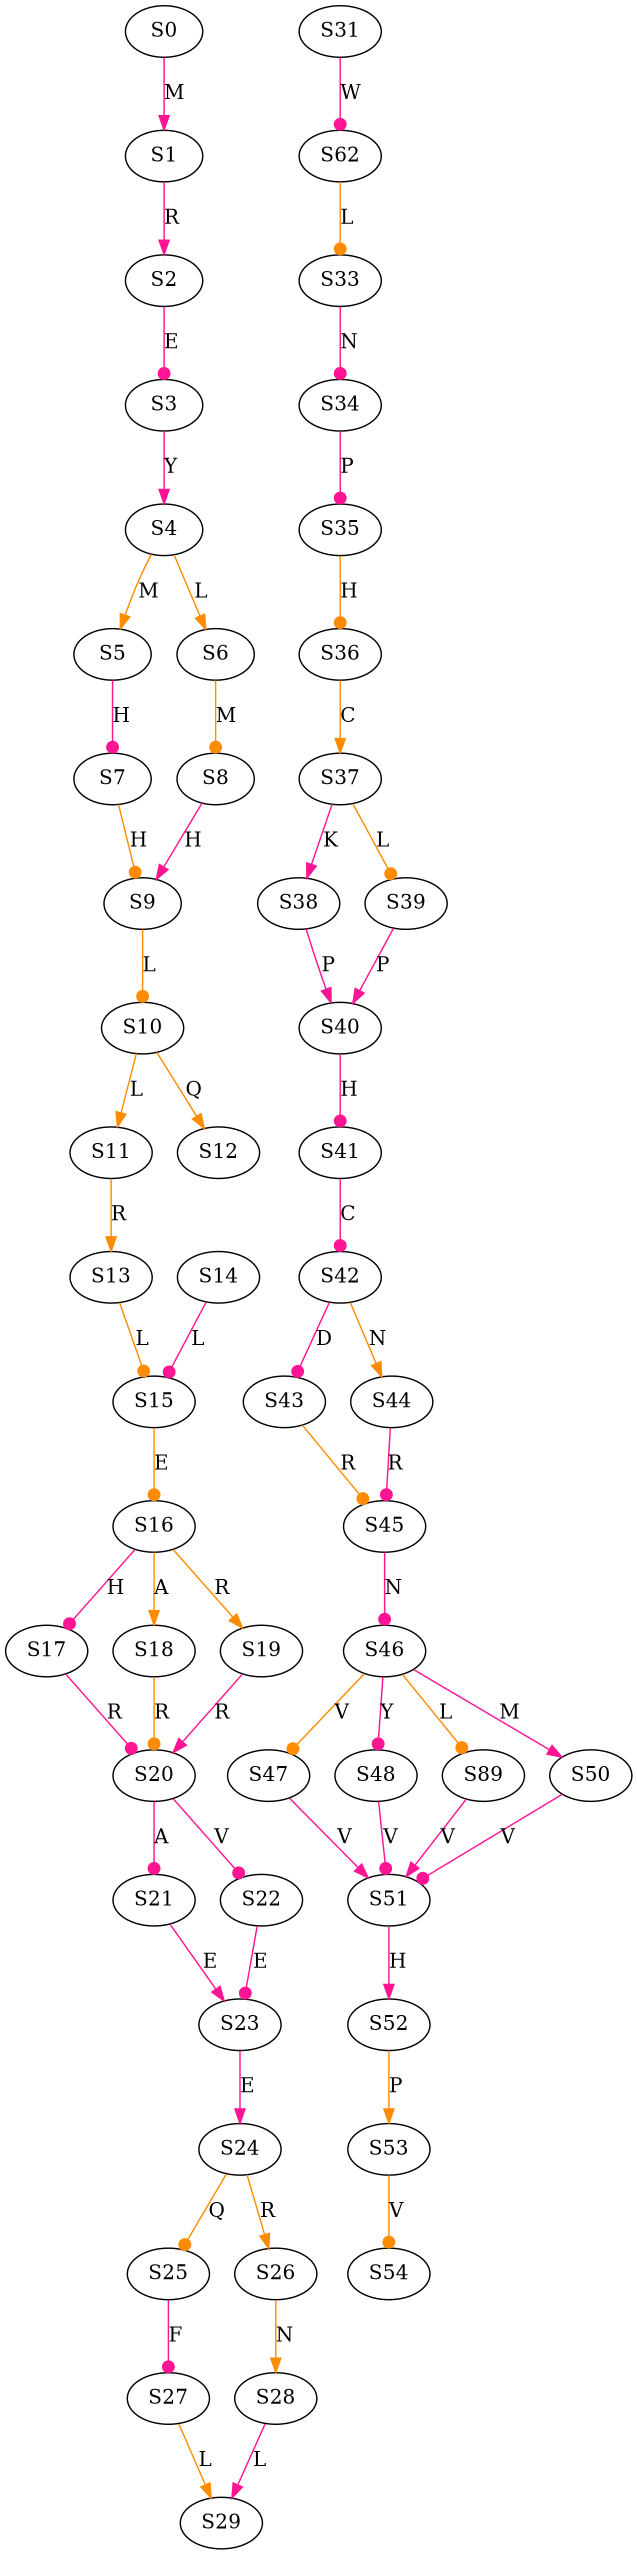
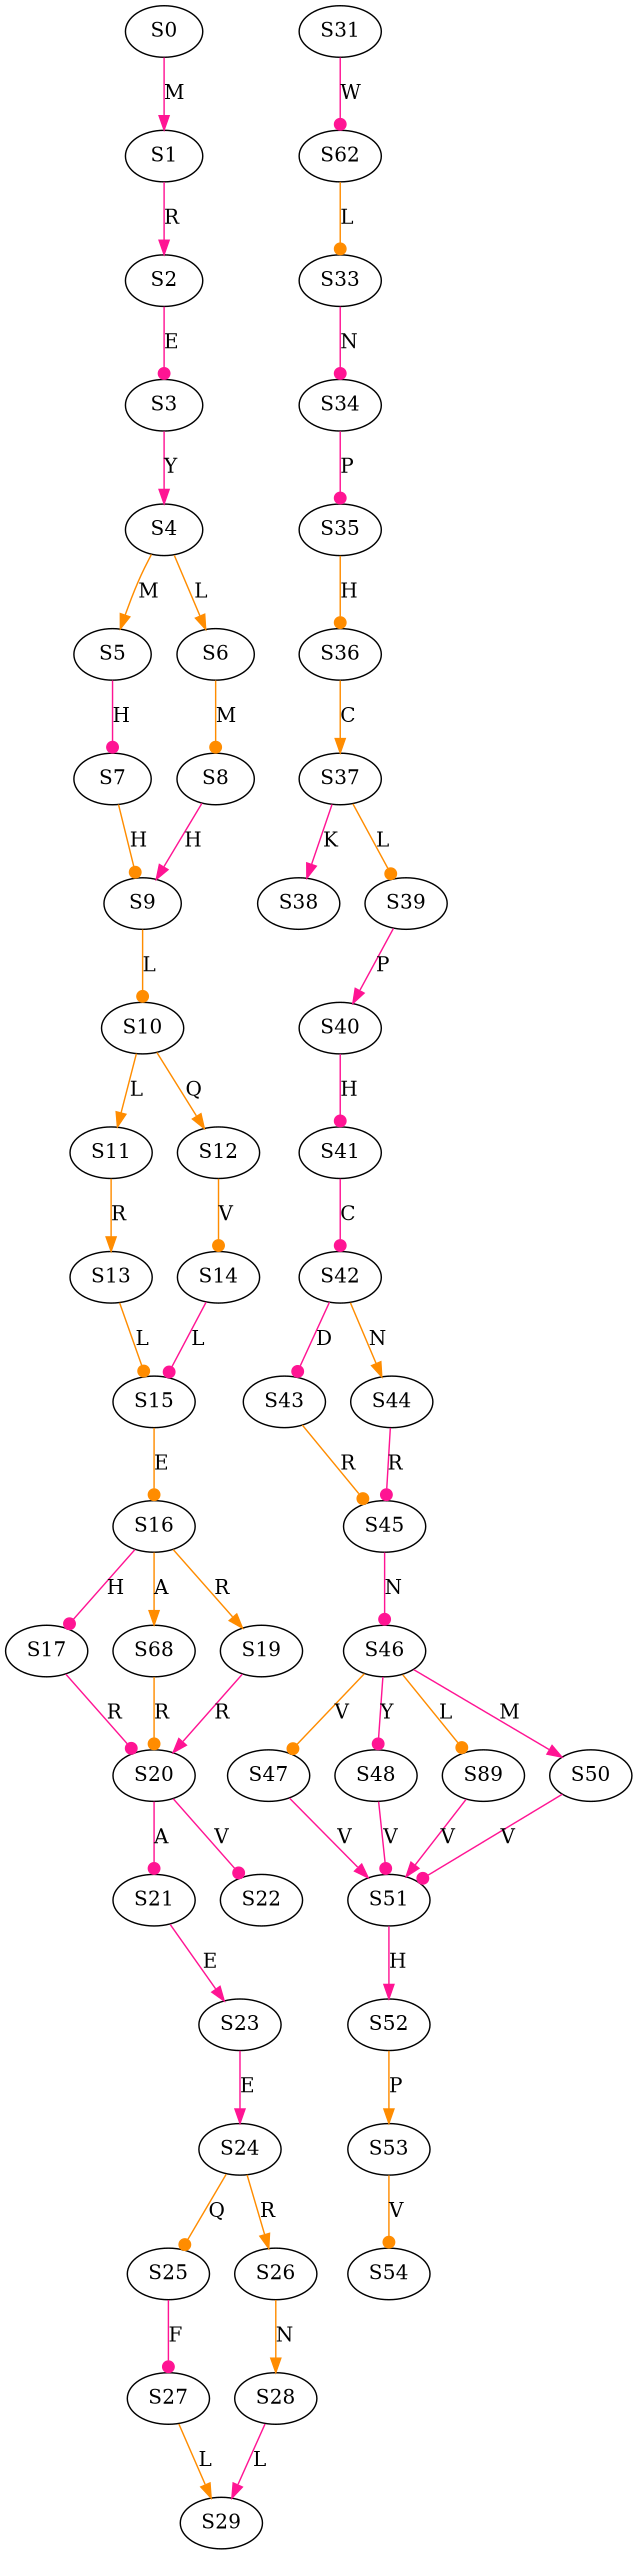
(316, 959) -> none
none -> (219, 1209)
(154, 1651) -> (154, 1651)
(252, 1957) -> none
